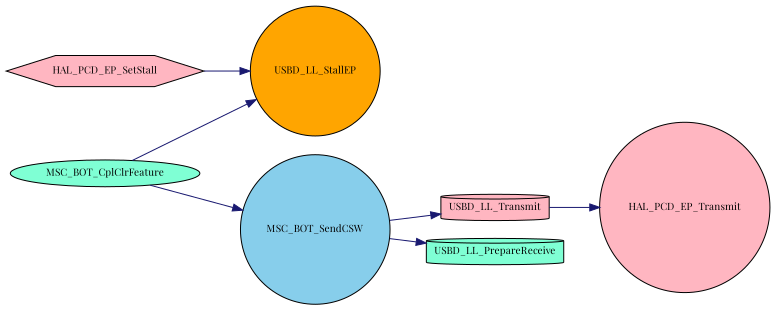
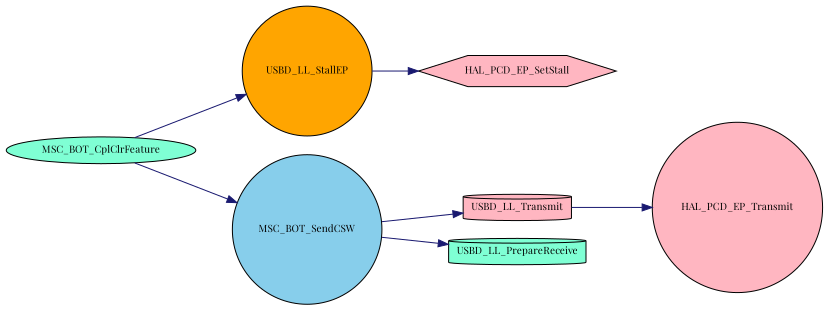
(222, 71) -> (390, 71)
